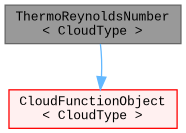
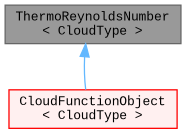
(102, 60) -> (84, 73)
